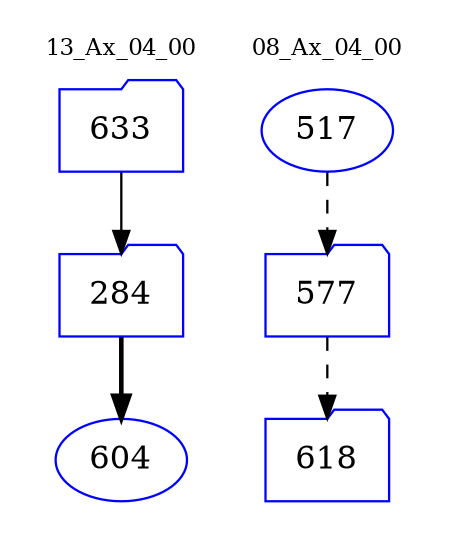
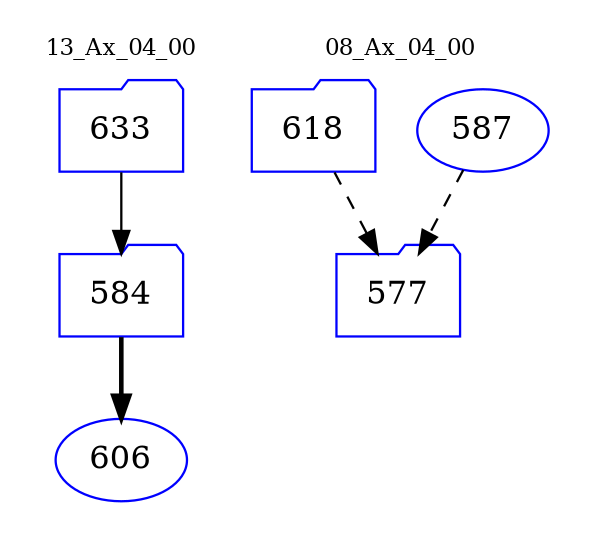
(327, 130) -> (483, 130)
(121, 295) -> (121, 295)
(327, 366) -> (351, 203)
(121, 460) -> (121, 460)
